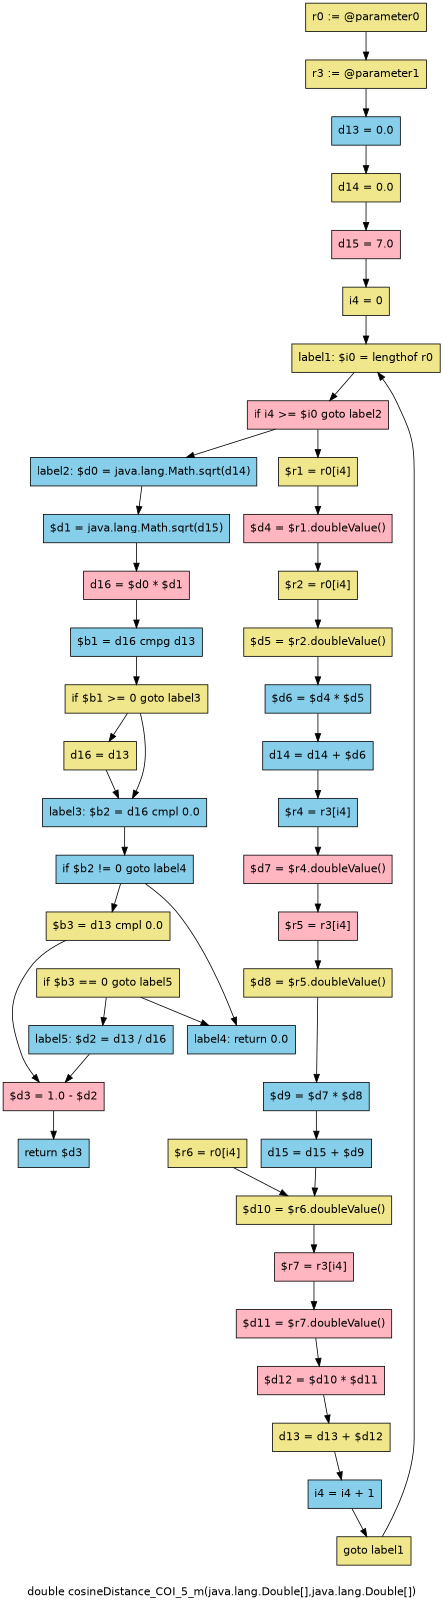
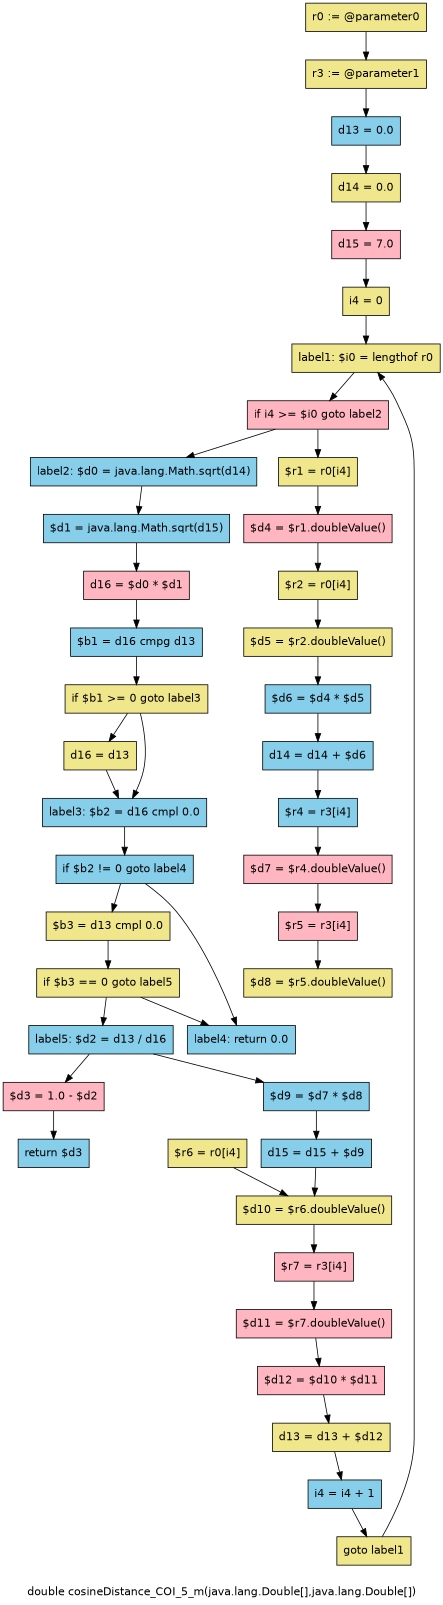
(14, 999) -> (108, 951)
(317, 1036) -> (205, 1067)
